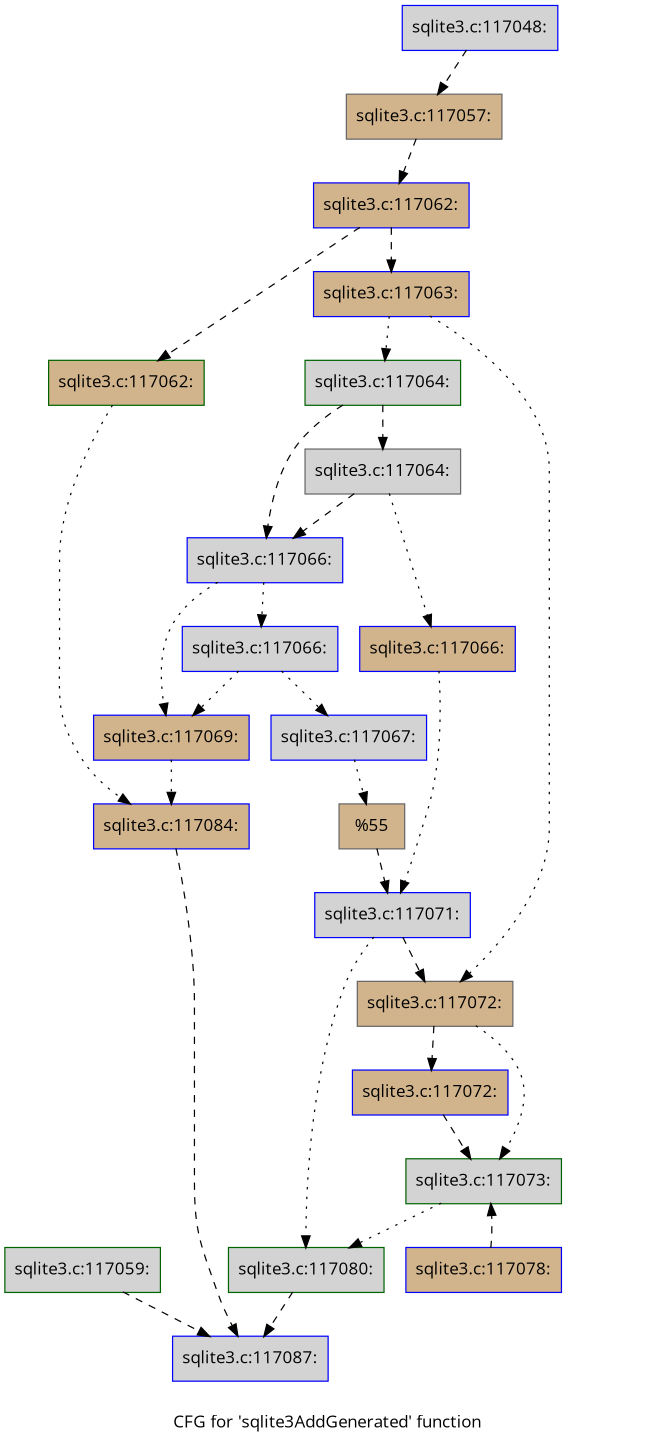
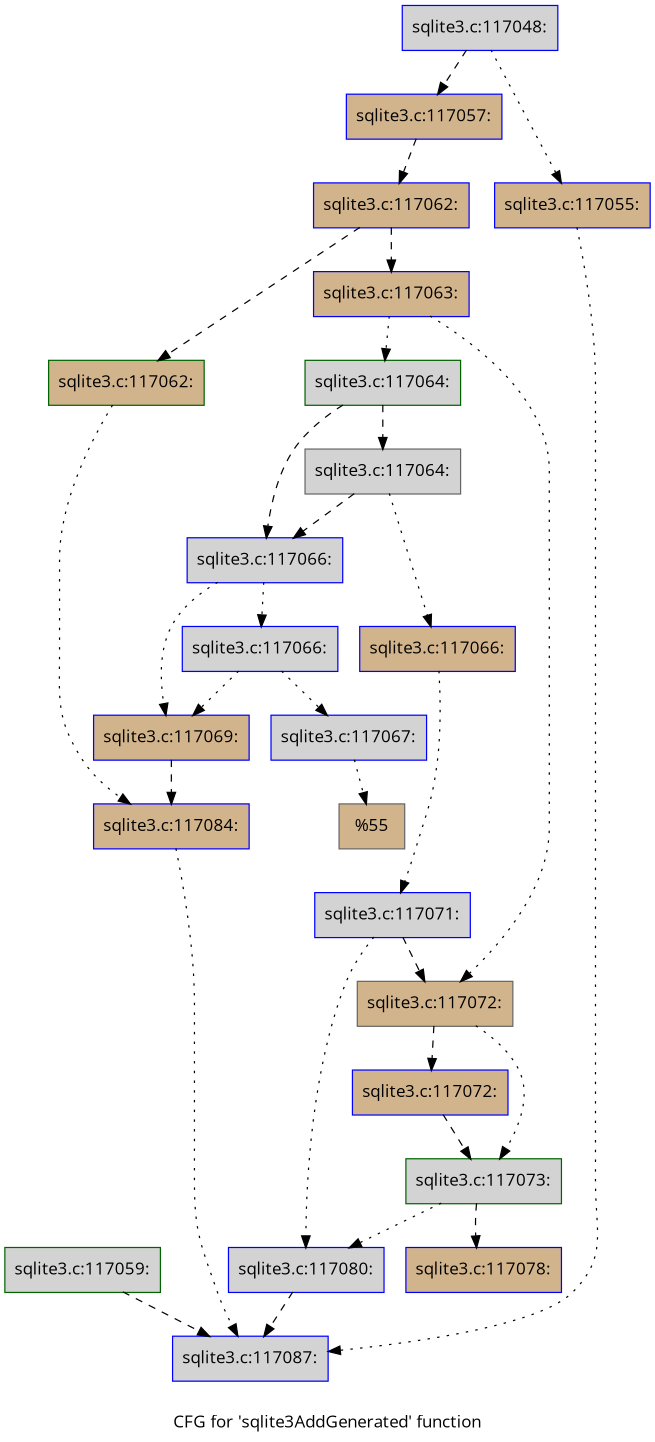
(424, 117) -> (424, 117)
none -> (572, 205)
(171, 776) -> (171, 776)
(381, 865) -> none
(194, 1089) -> (194, 1089)
(492, 1232) -> (476, 1220)
(306, 1270) -> (306, 1270)
